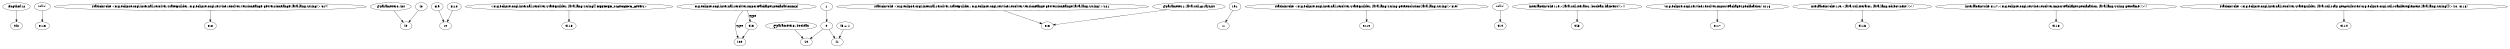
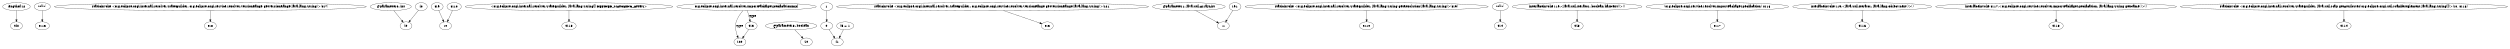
(1111, 17) -> (1206, 16)
(817, 33) -> none
